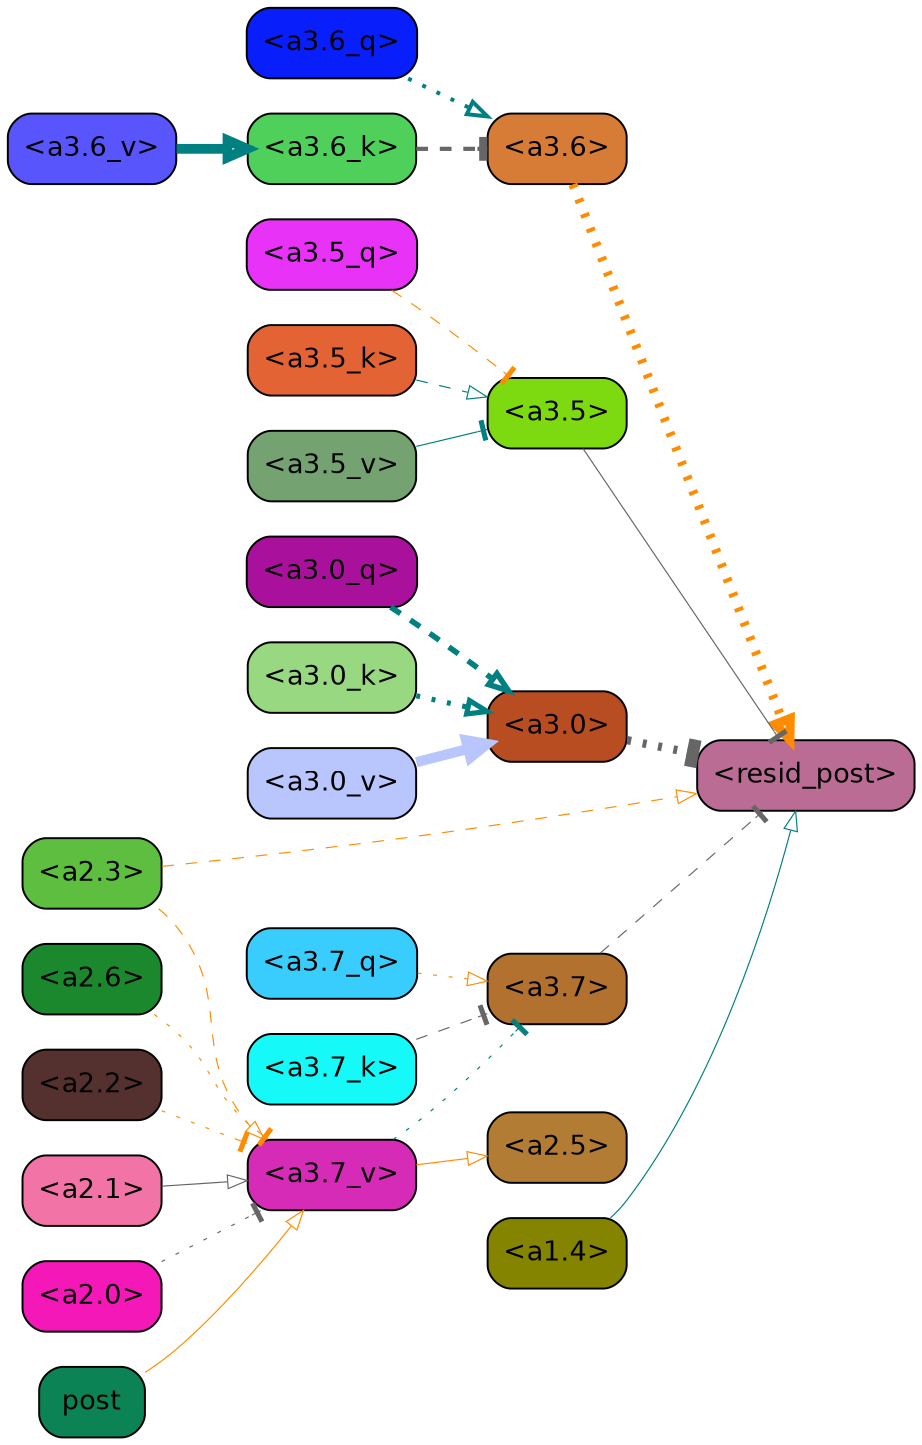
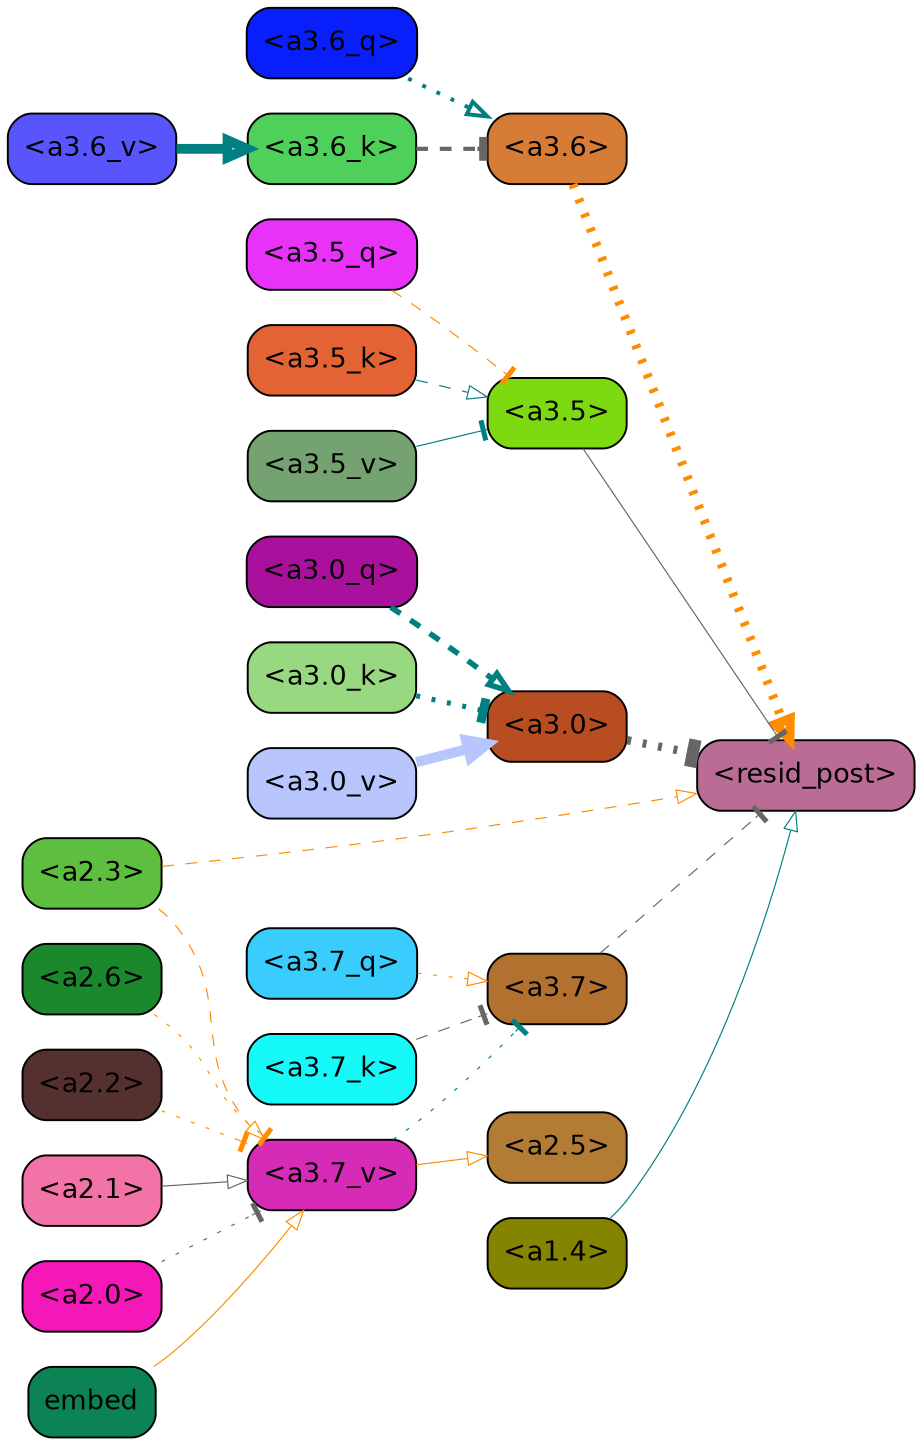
(442, 702) -> (447, 703)
(92, 1402) -> (92, 1402)
